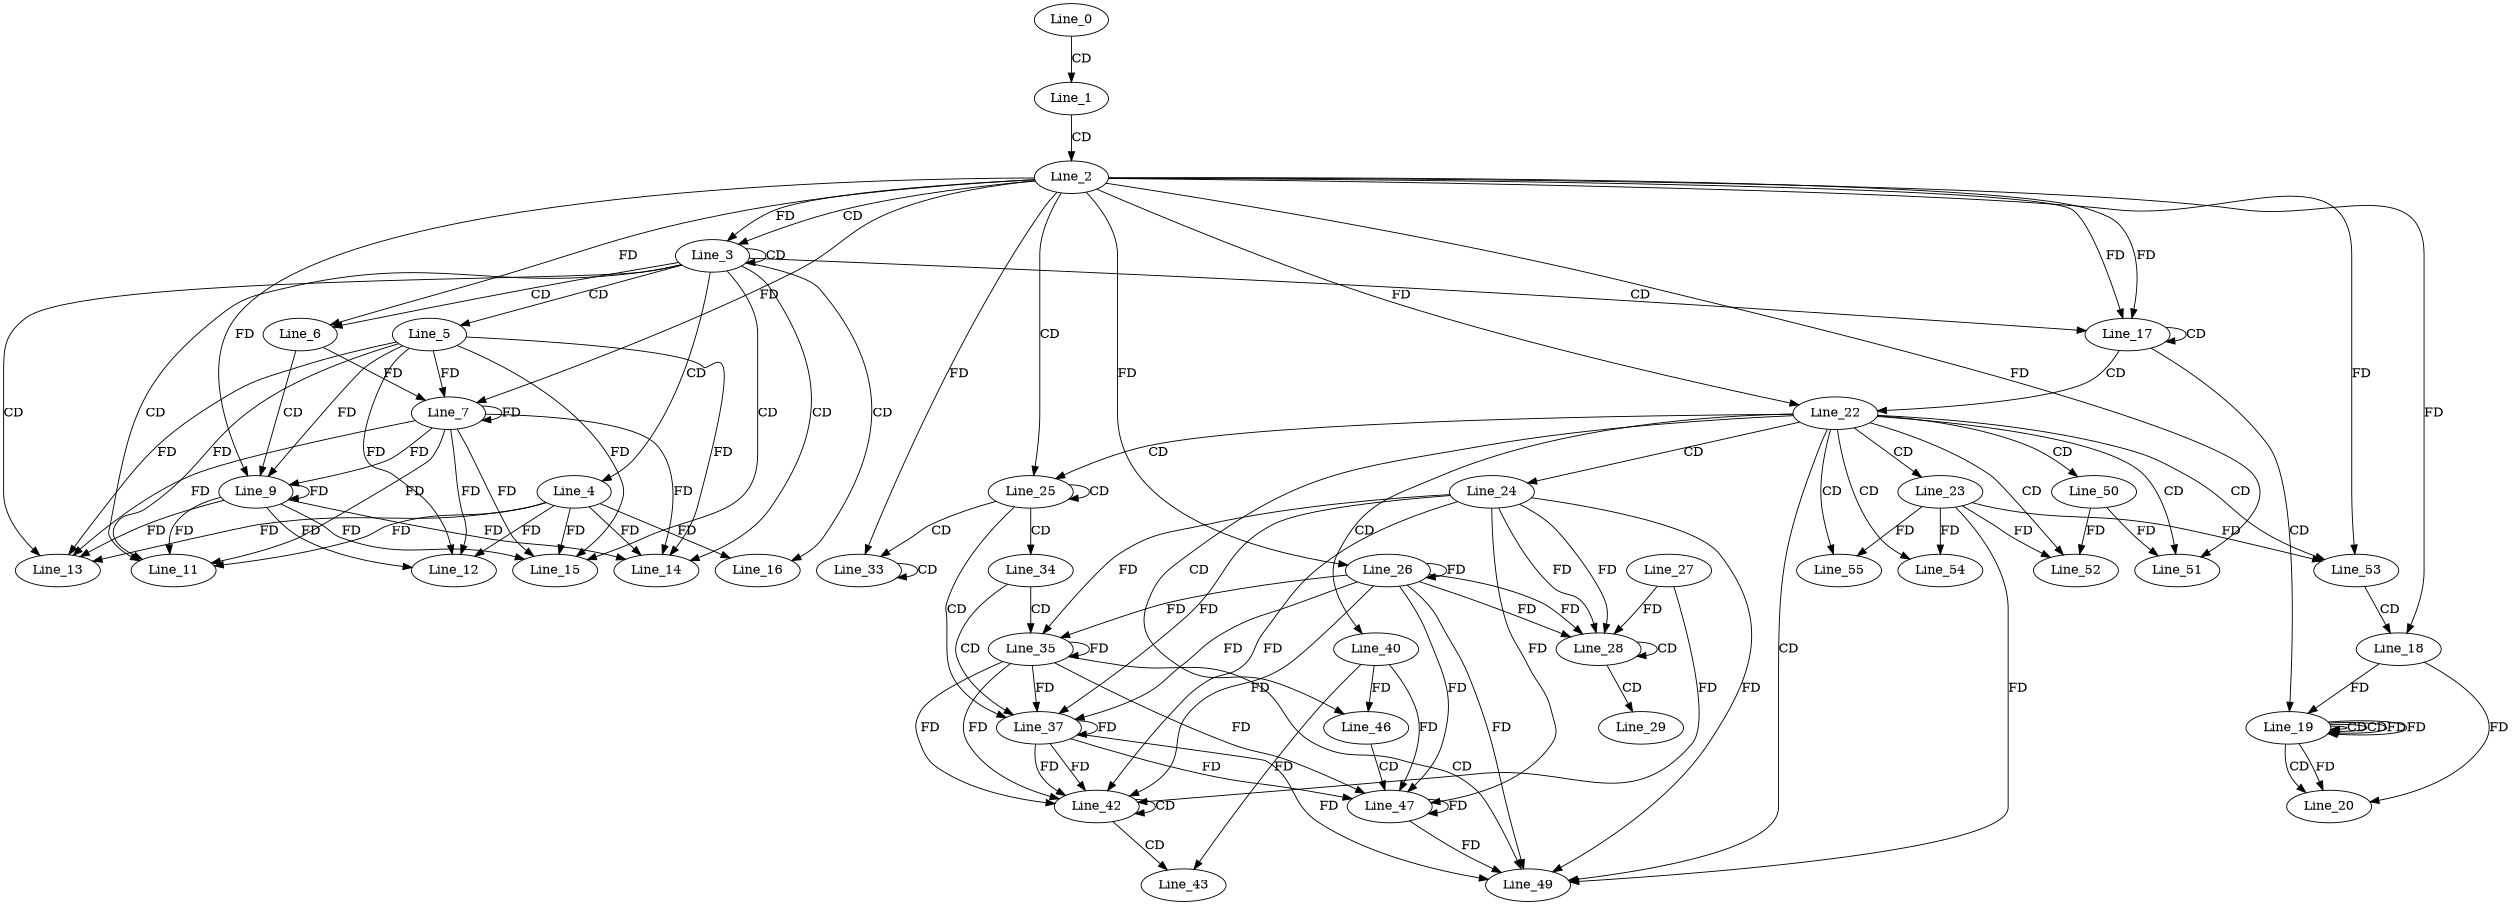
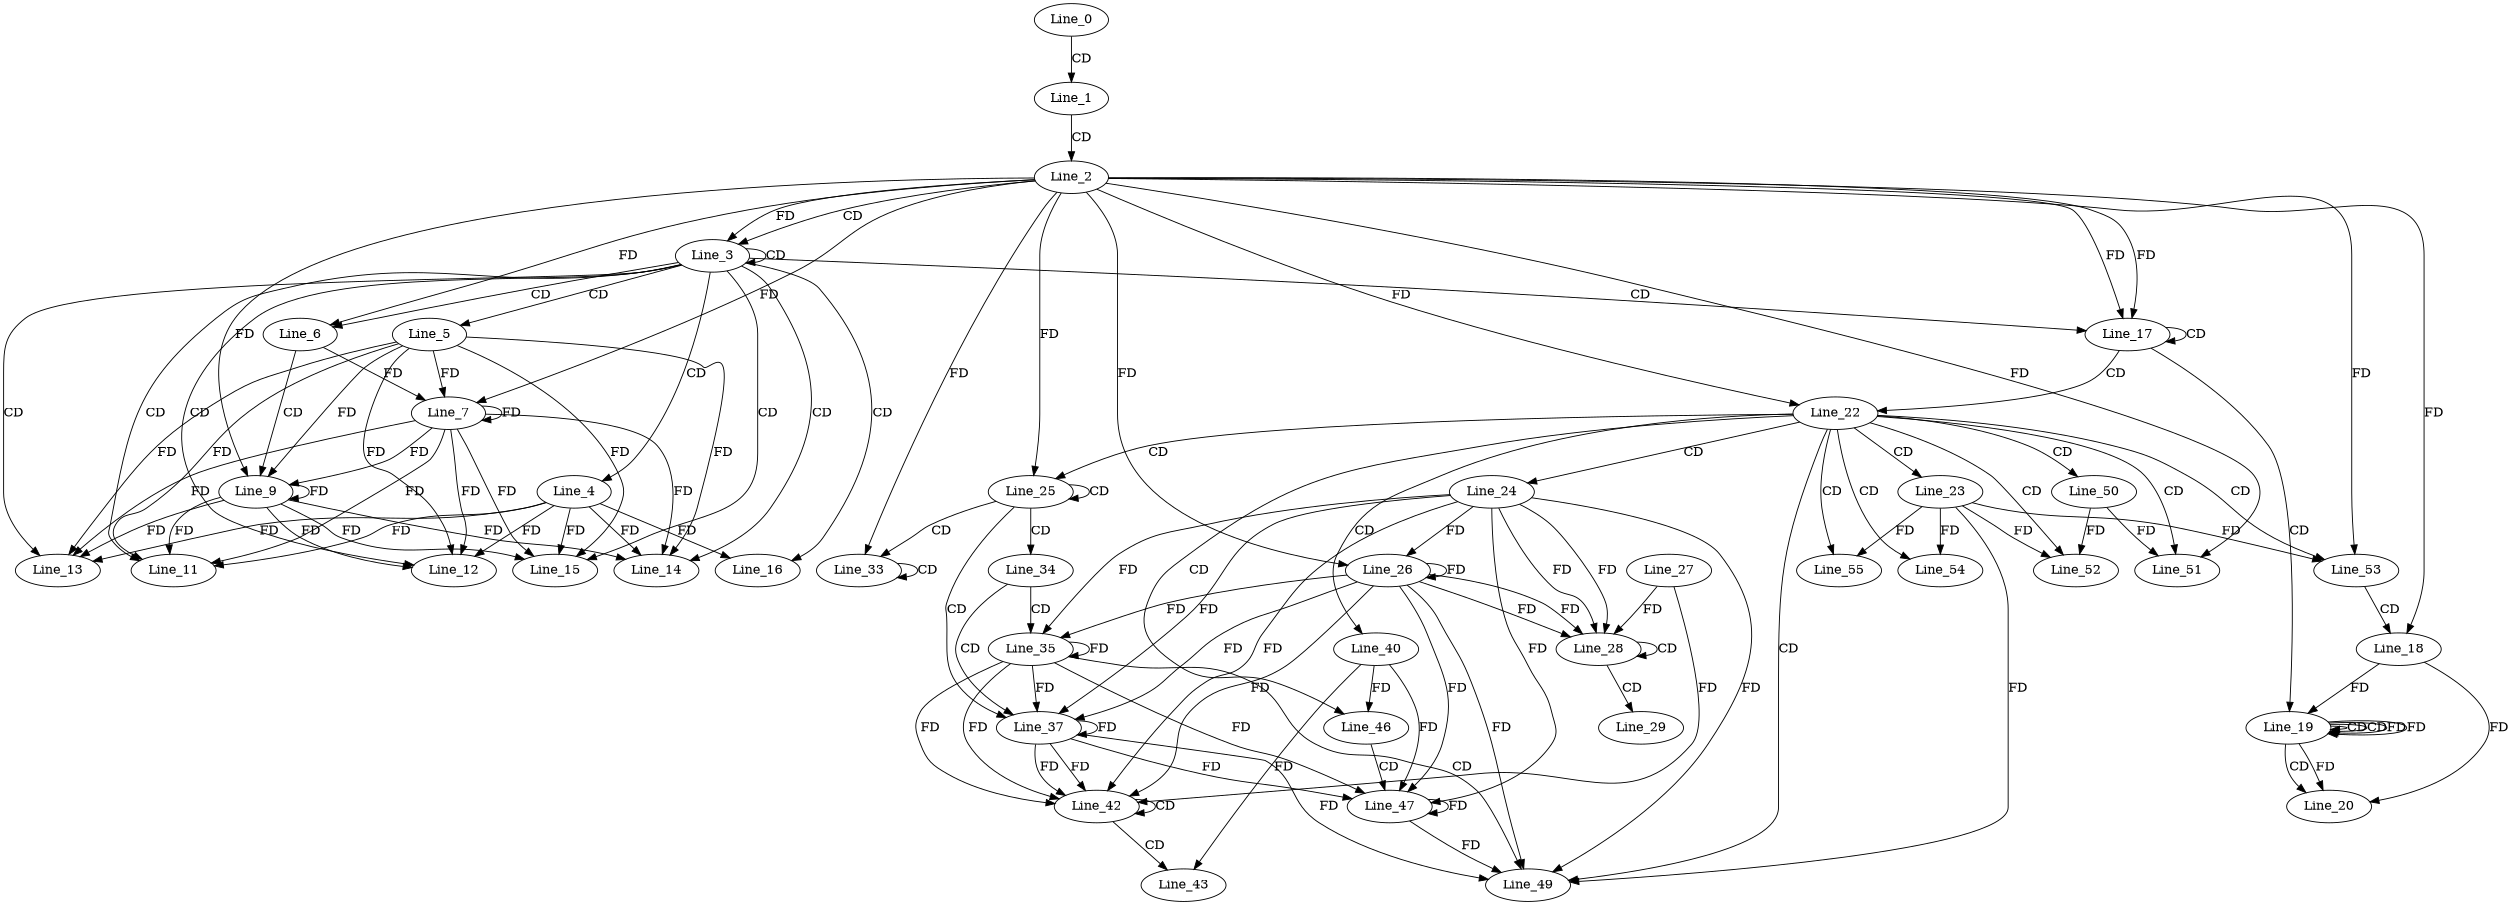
none -> (258, 317)
(1050, 335) -> (1050, 335)
none -> (1444, 528)
